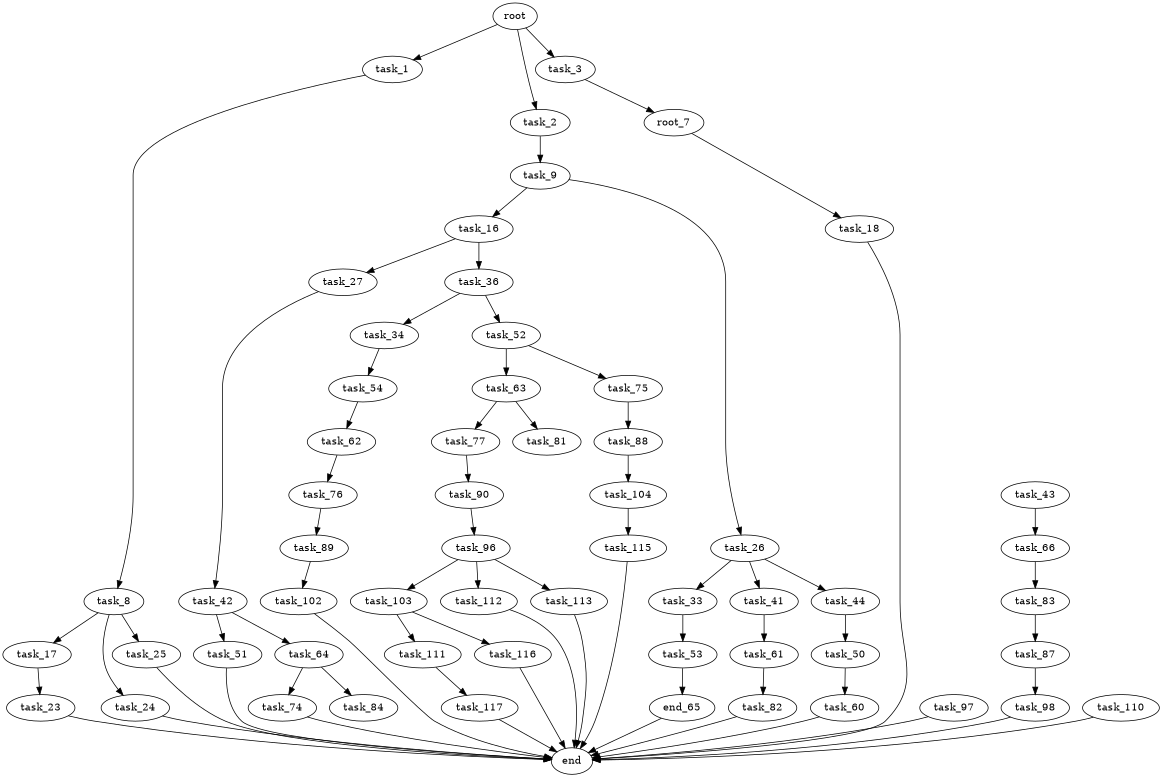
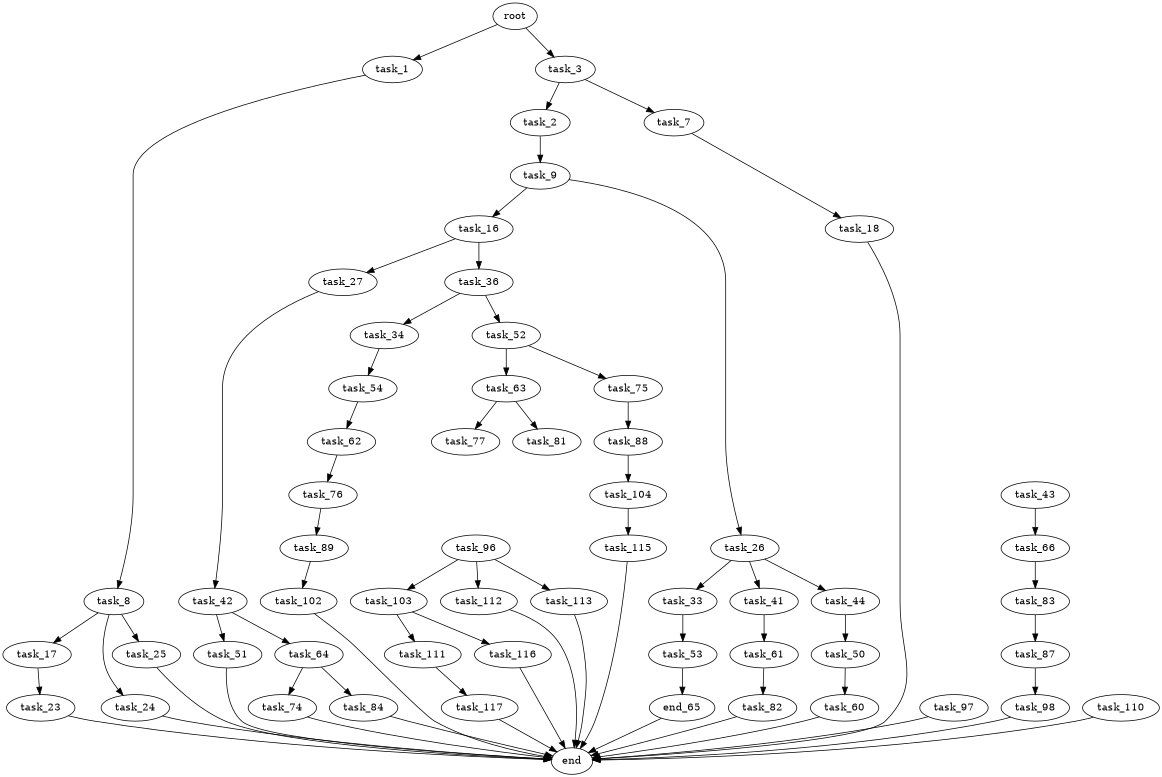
(525, 66) -> (554, 93)
(674, 123) -> (674, 123)
(469, 495) -> none
none -> (440, 729)
